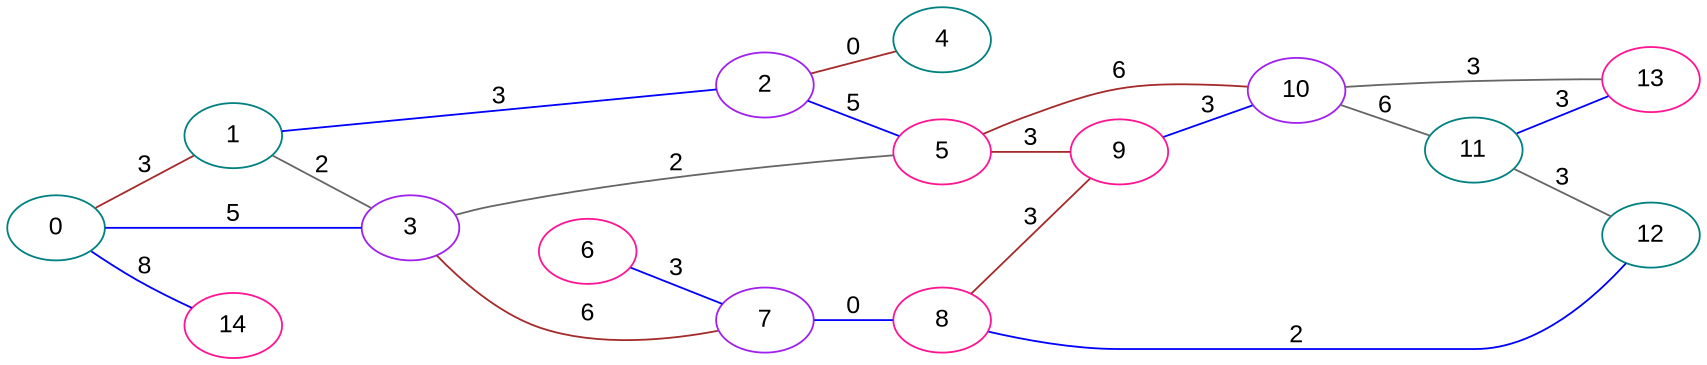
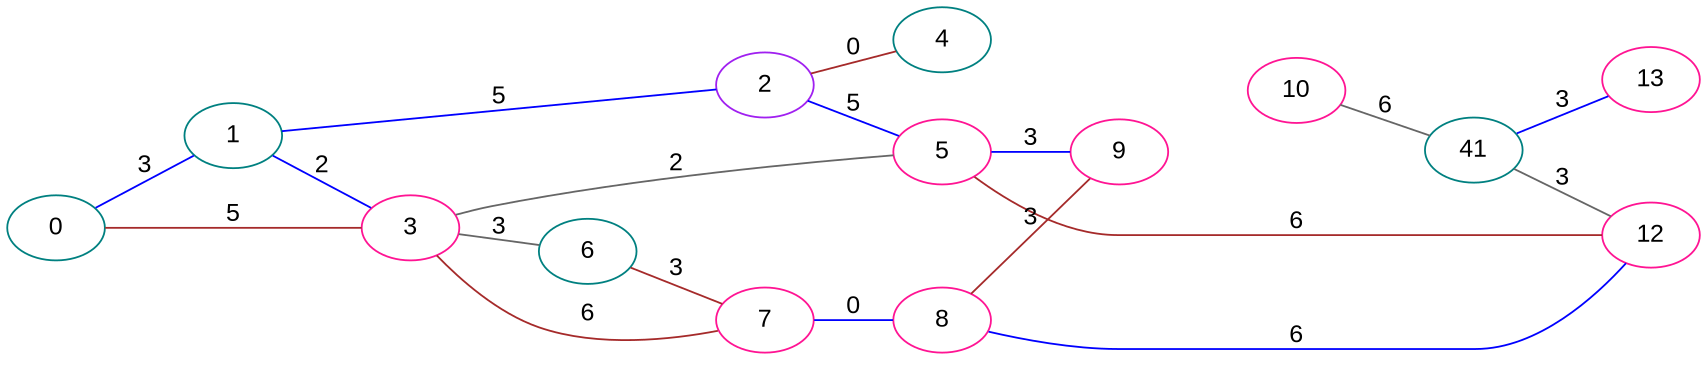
(1474, 81) -> none
(1112, 90) -> (1281, 235)
(1297, 90) -> (1297, 90)
(499, 97) -> (499, 97)
(1208, 121) -> none
(1474, 150) -> (1474, 150)
(1031, 152) -> (1031, 152)
(145, 182) -> (145, 182)
(322, 182) -> (322, 182)
(233, 228) -> (233, 228)
(410, 228) -> (410, 228)
(1651, 235) -> (1651, 235)
none -> (499, 240)
(588, 251) -> (588, 251)
(676, 286) -> (676, 286)
(765, 320) -> (765, 320)
(233, 325) -> none
(1297, 335) -> (1297, 335)
